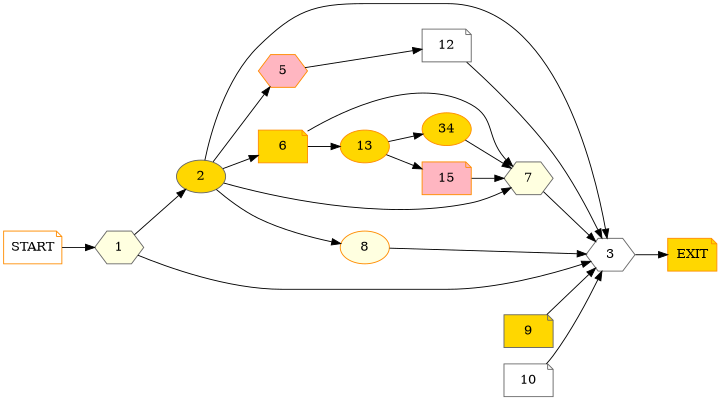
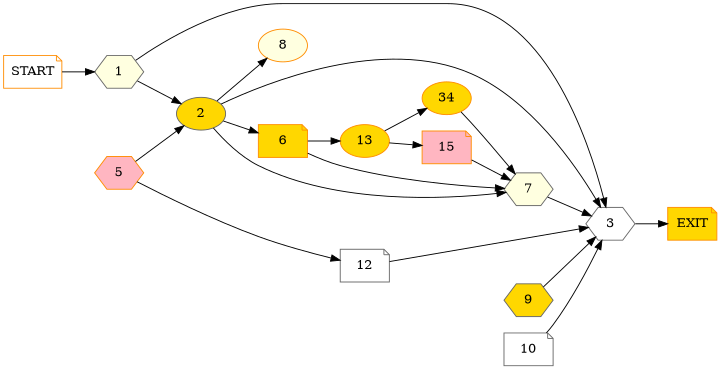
(239, 128) -> (156, 146)
(483, 251) -> none
(529, 331) -> (529, 300)
